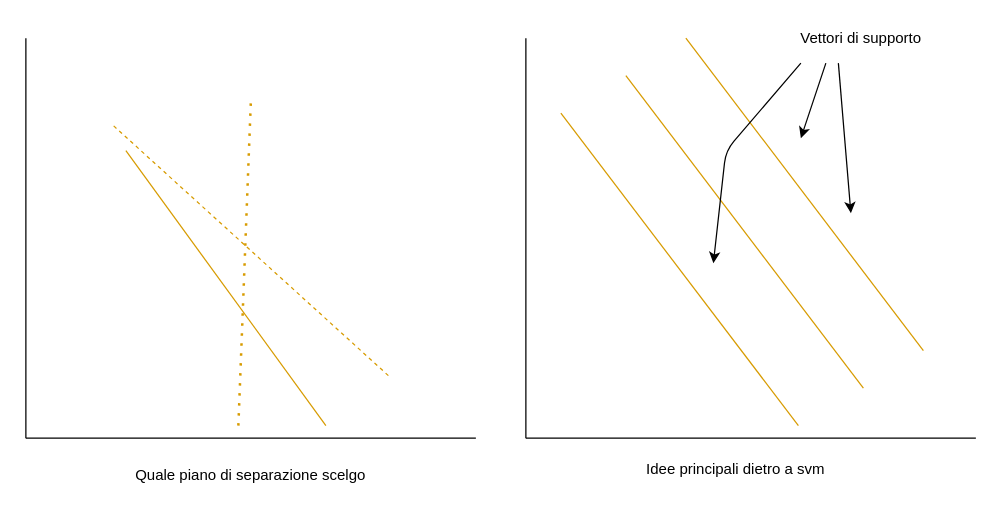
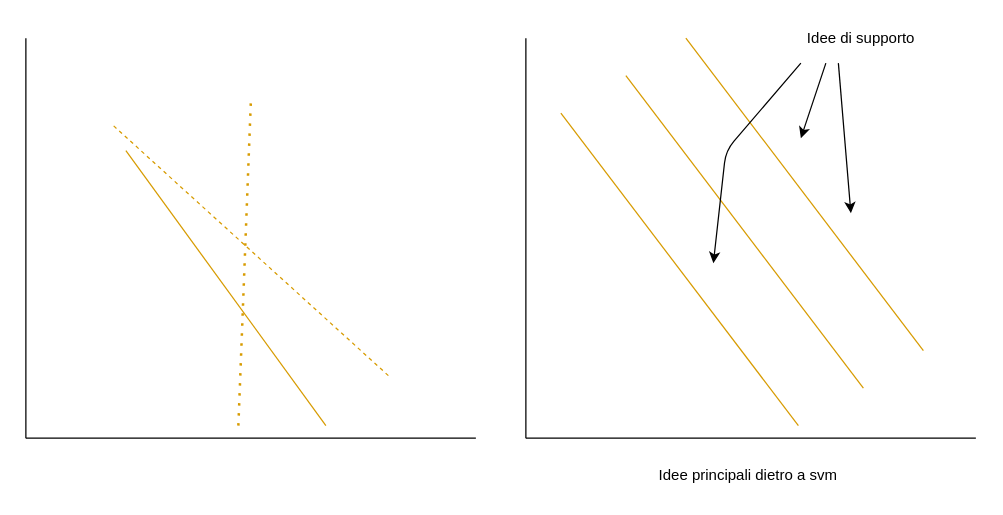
(863, 38) -> (863, 38)
(736, 469) -> (748, 476)
(251, 476) -> none
